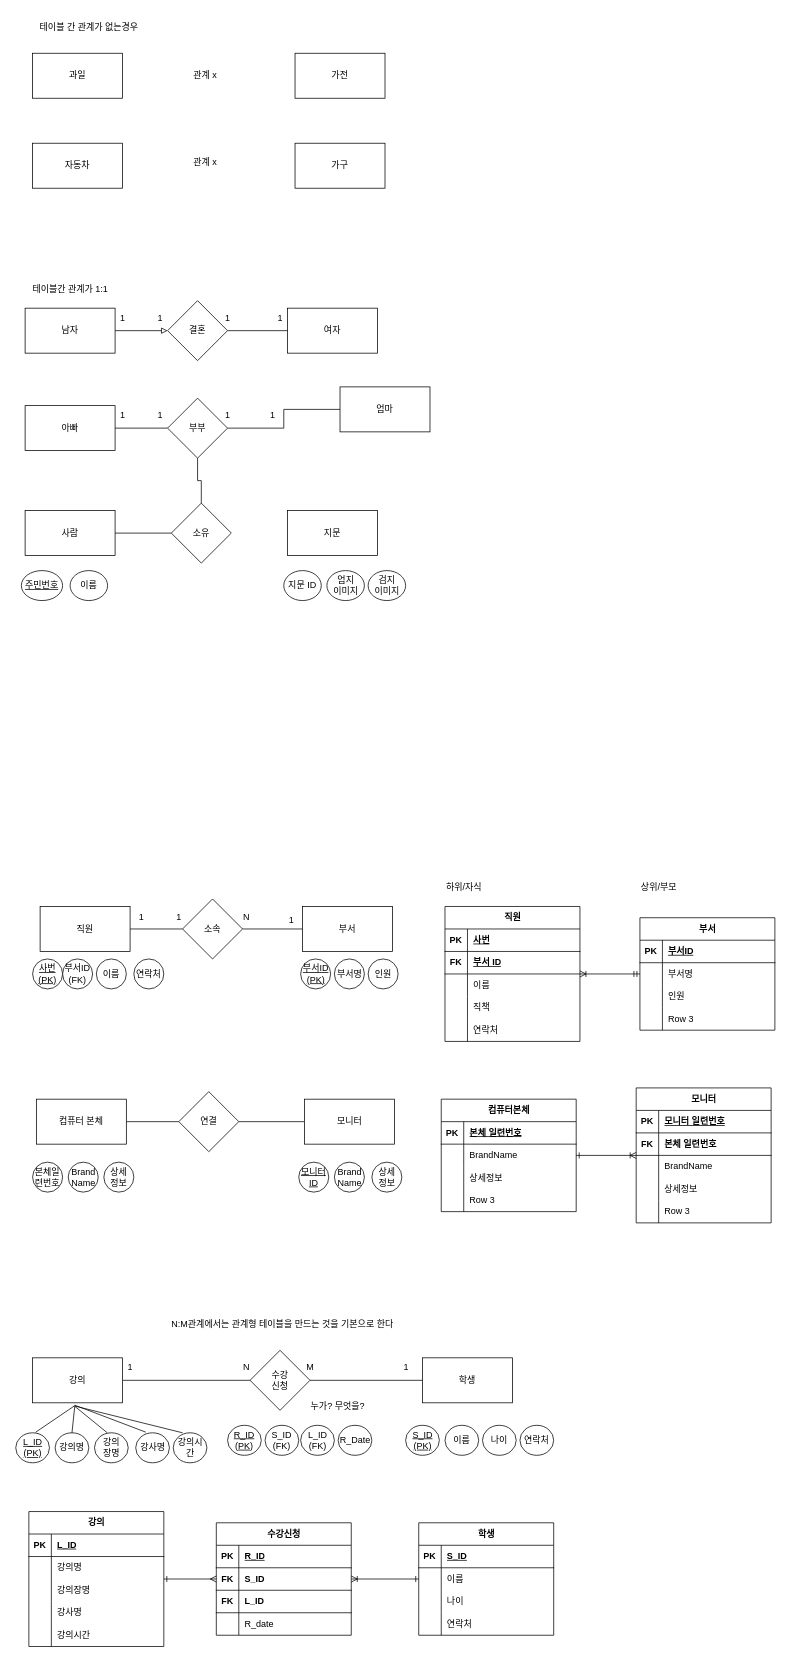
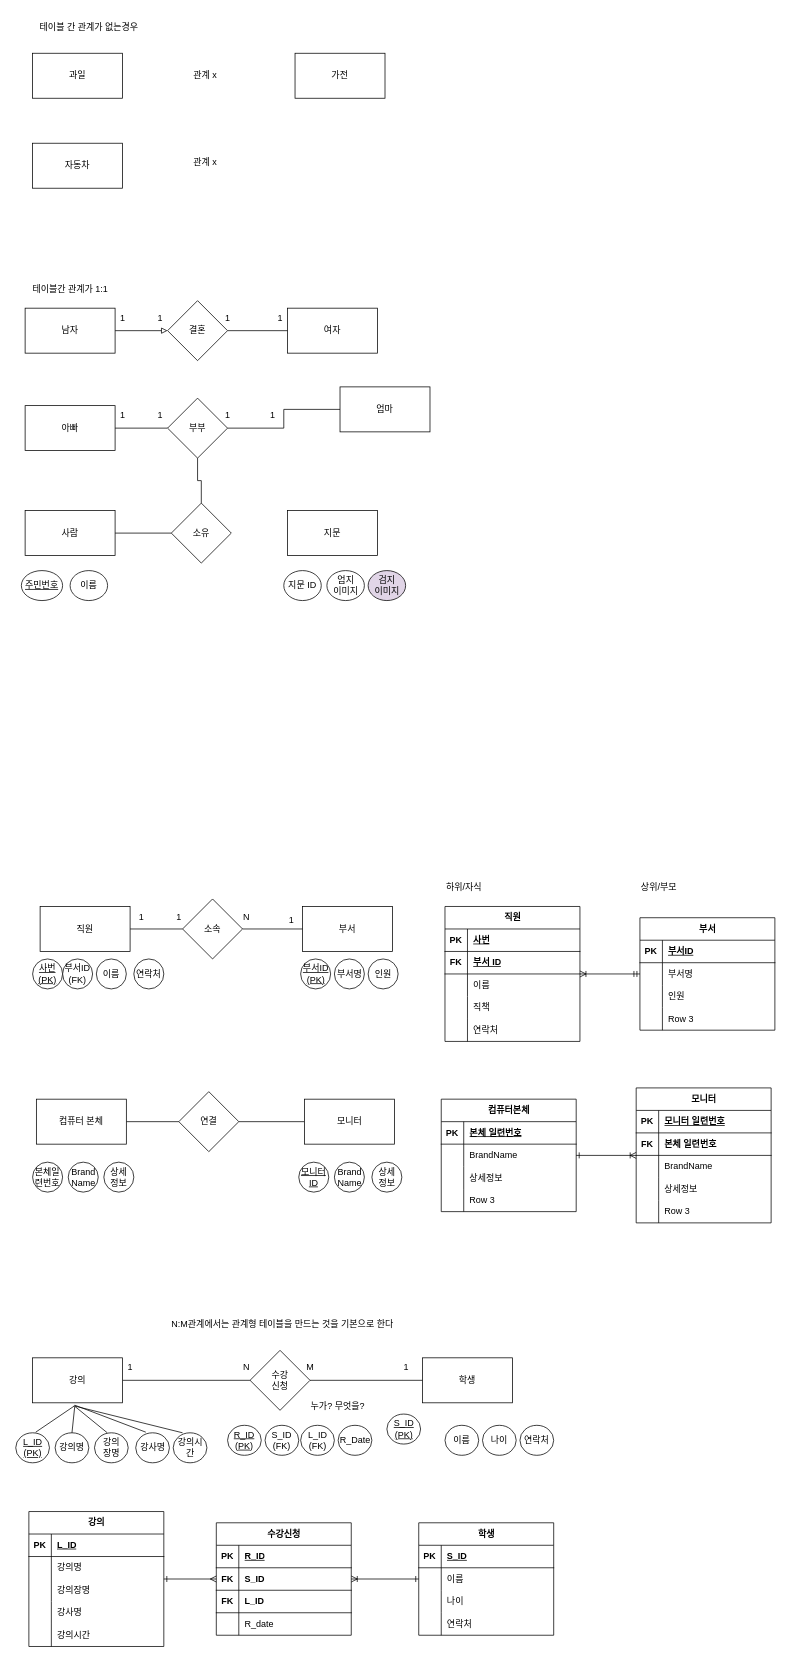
(340, 165) -> none
(387, 585) -> (387, 585)
(423, 1440) -> (404, 1429)
